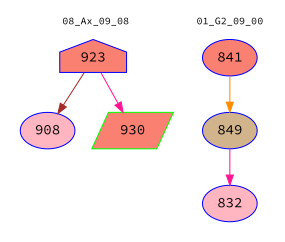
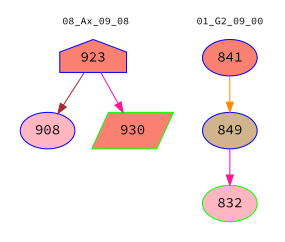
(230, 204) -> (230, 204)
